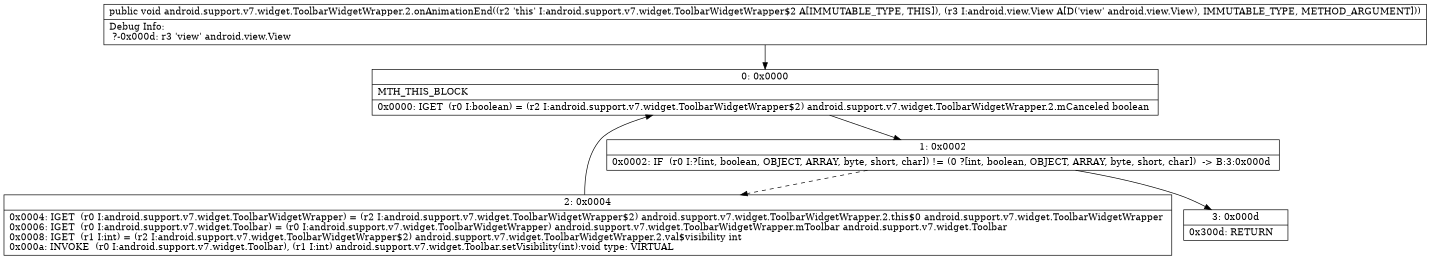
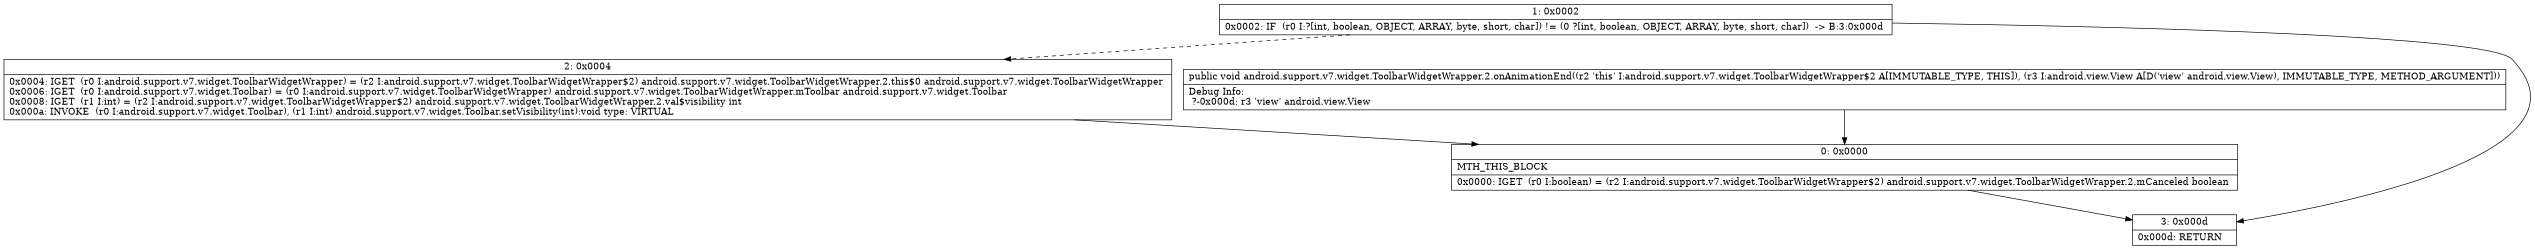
(862, 126) -> (2047, 204)
(1236, 232) -> (2185, 237)
